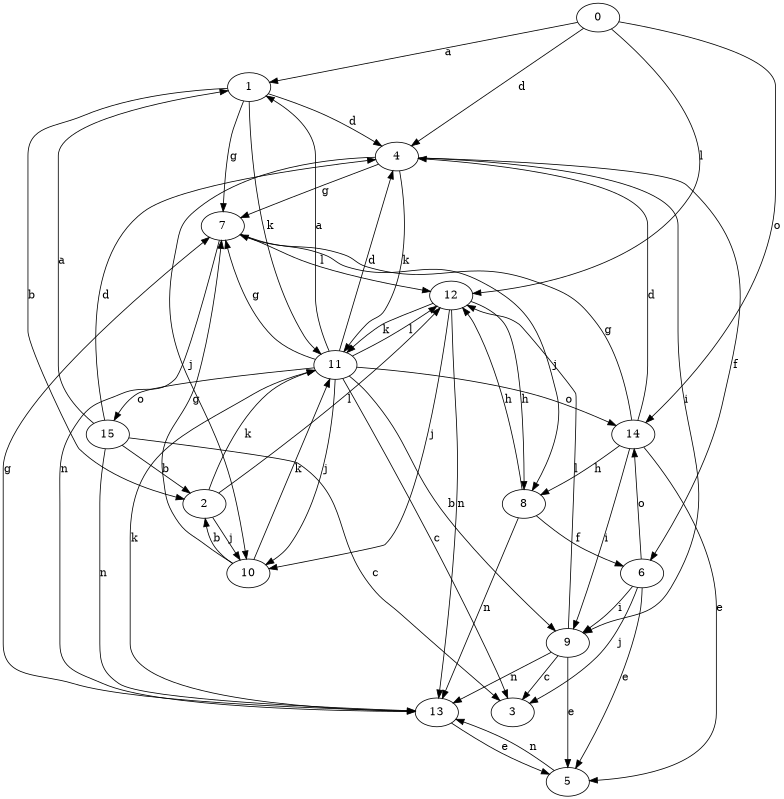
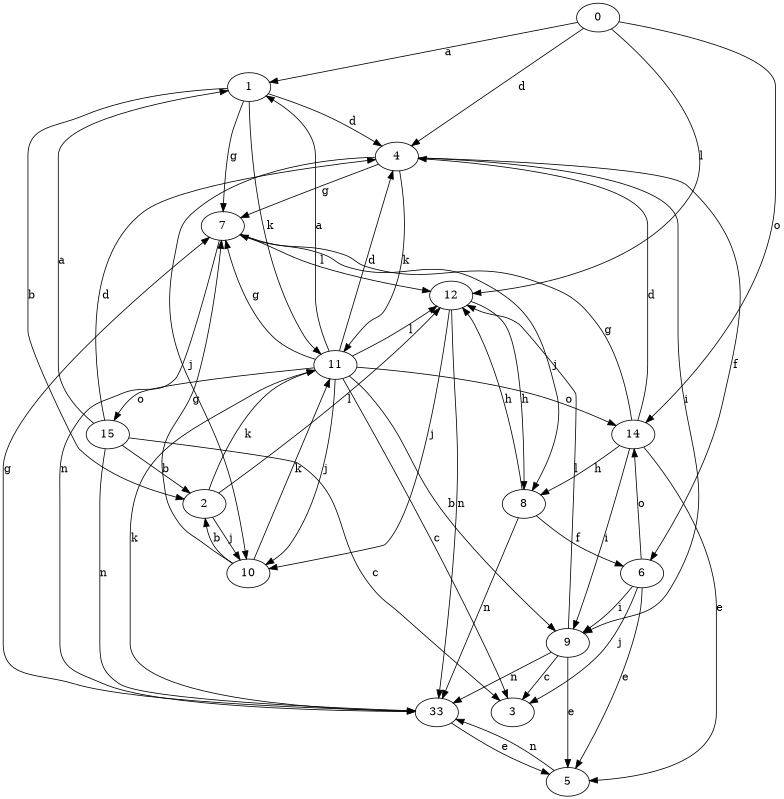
(390, 321) -> none
(437, 712) -> (437, 712)
